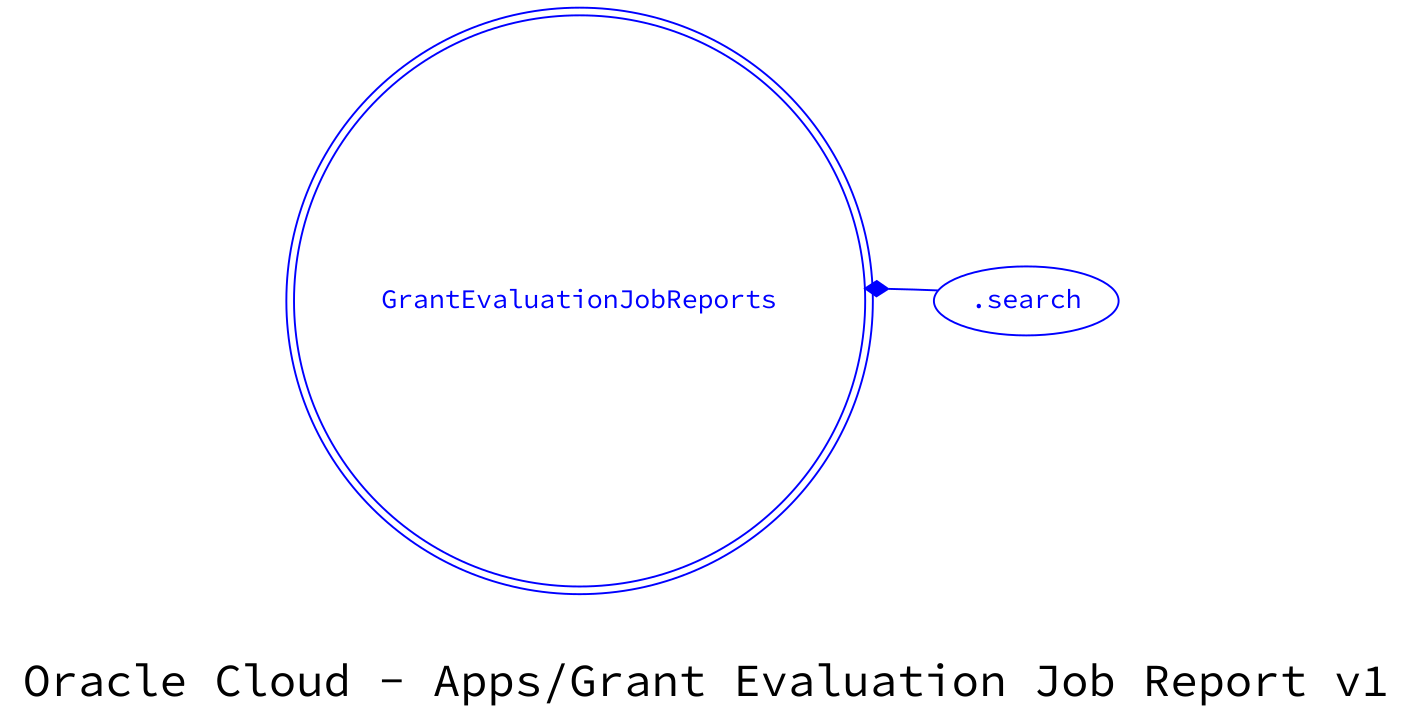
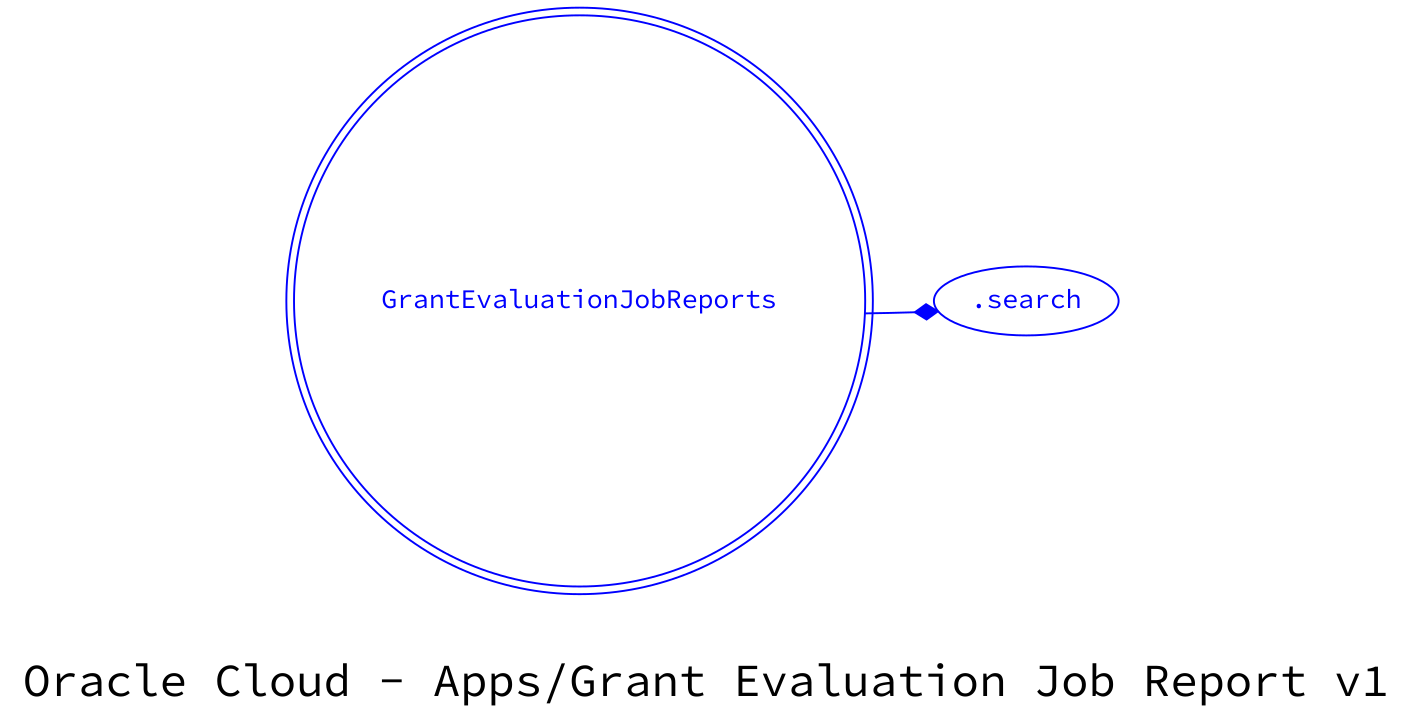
(913, 290) -> (890, 313)
